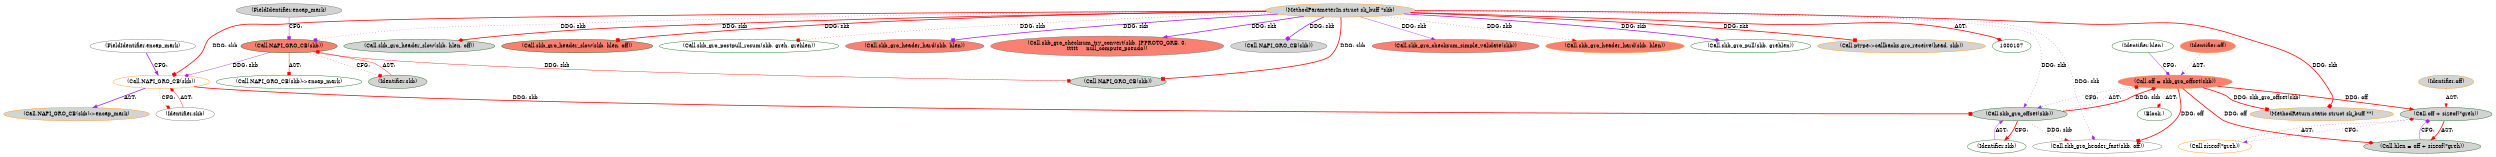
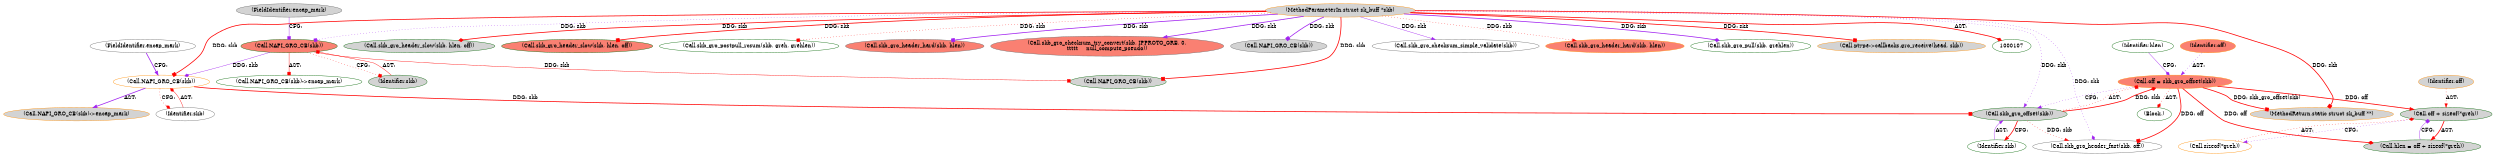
(1456, 46) -> (1456, 46)
